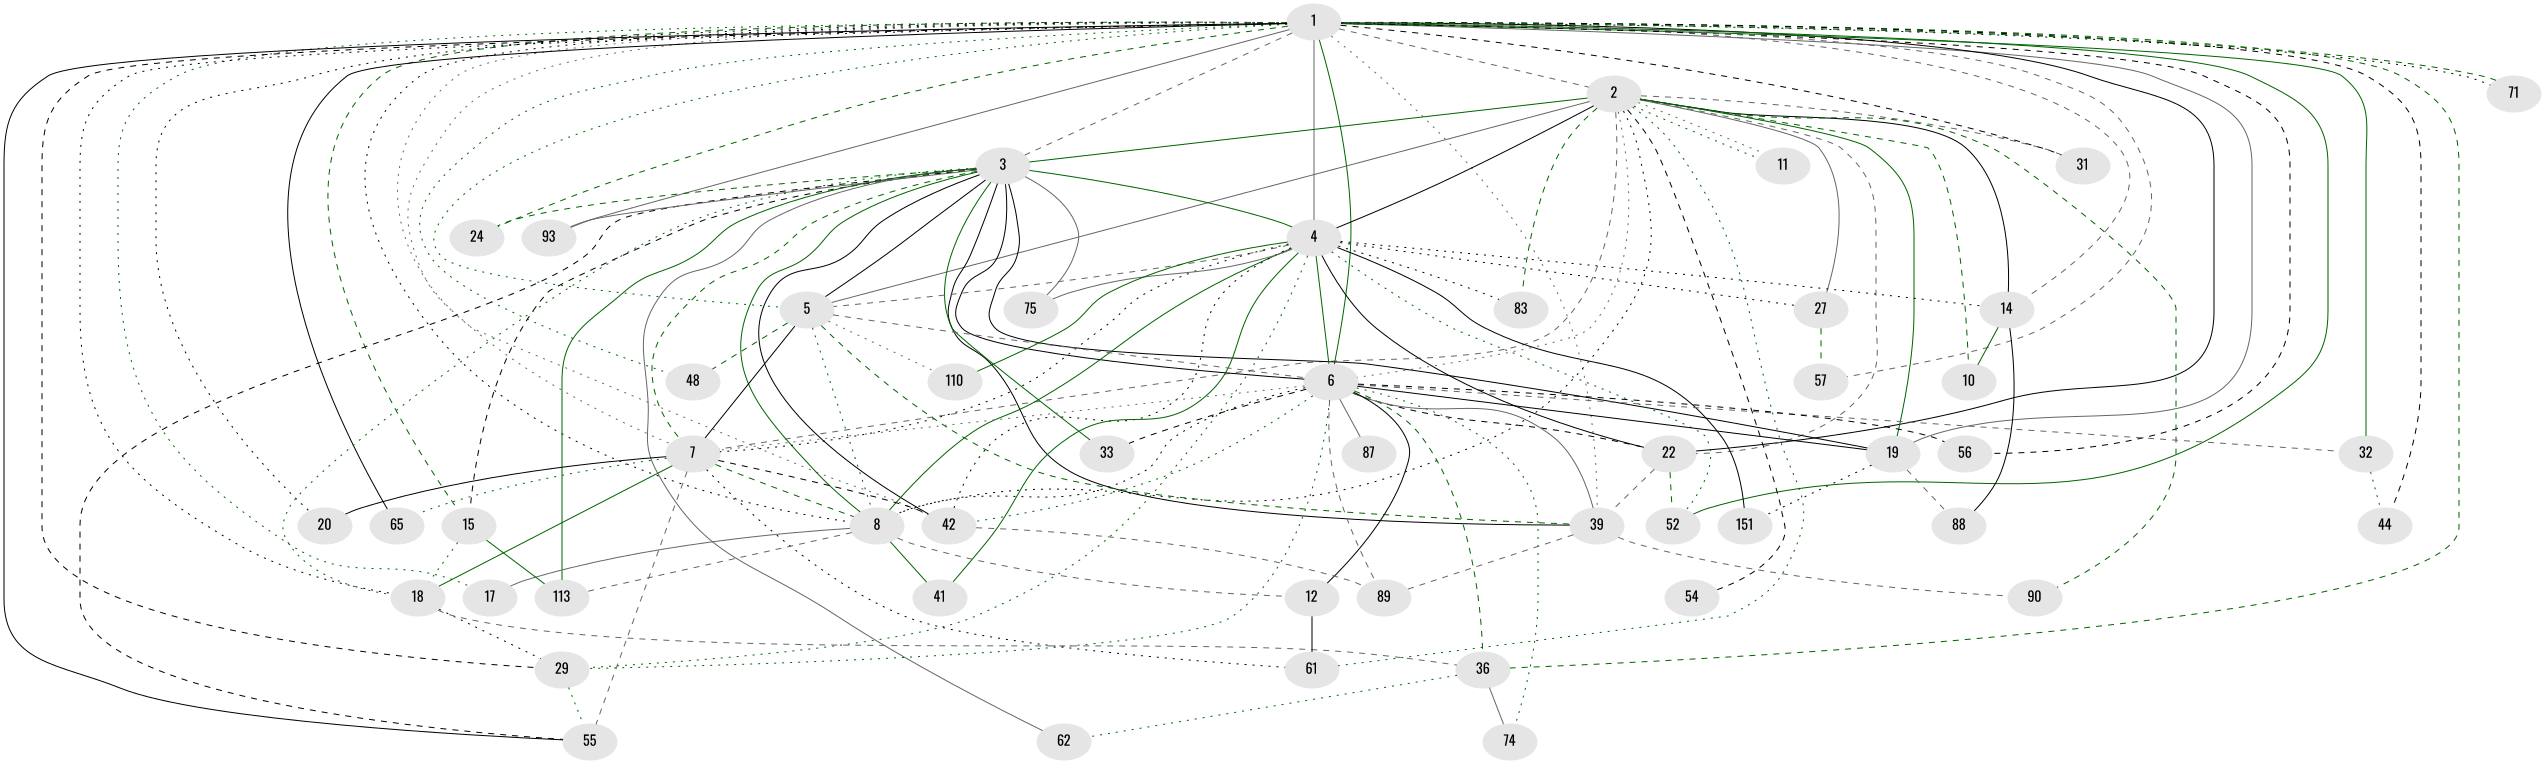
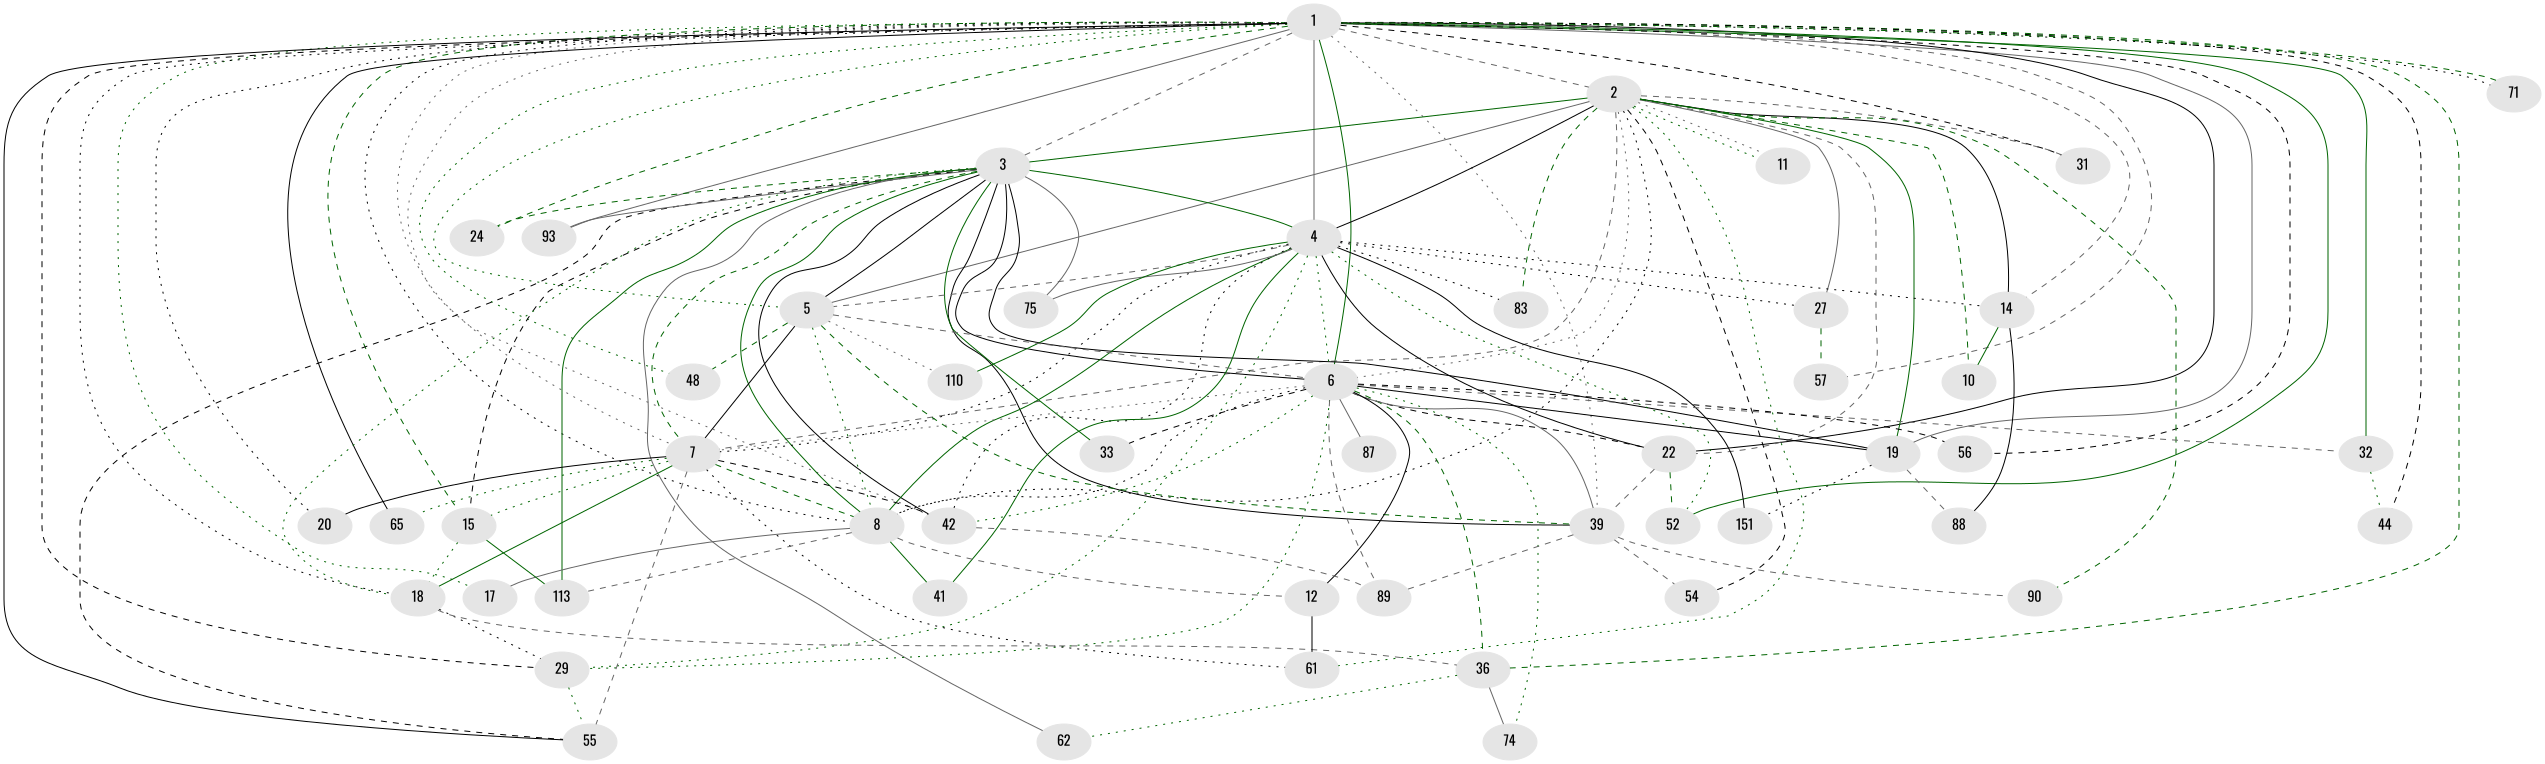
(1323, 310) -> (1323, 310)
none -> (579, 486)
none -> (1644, 562)
